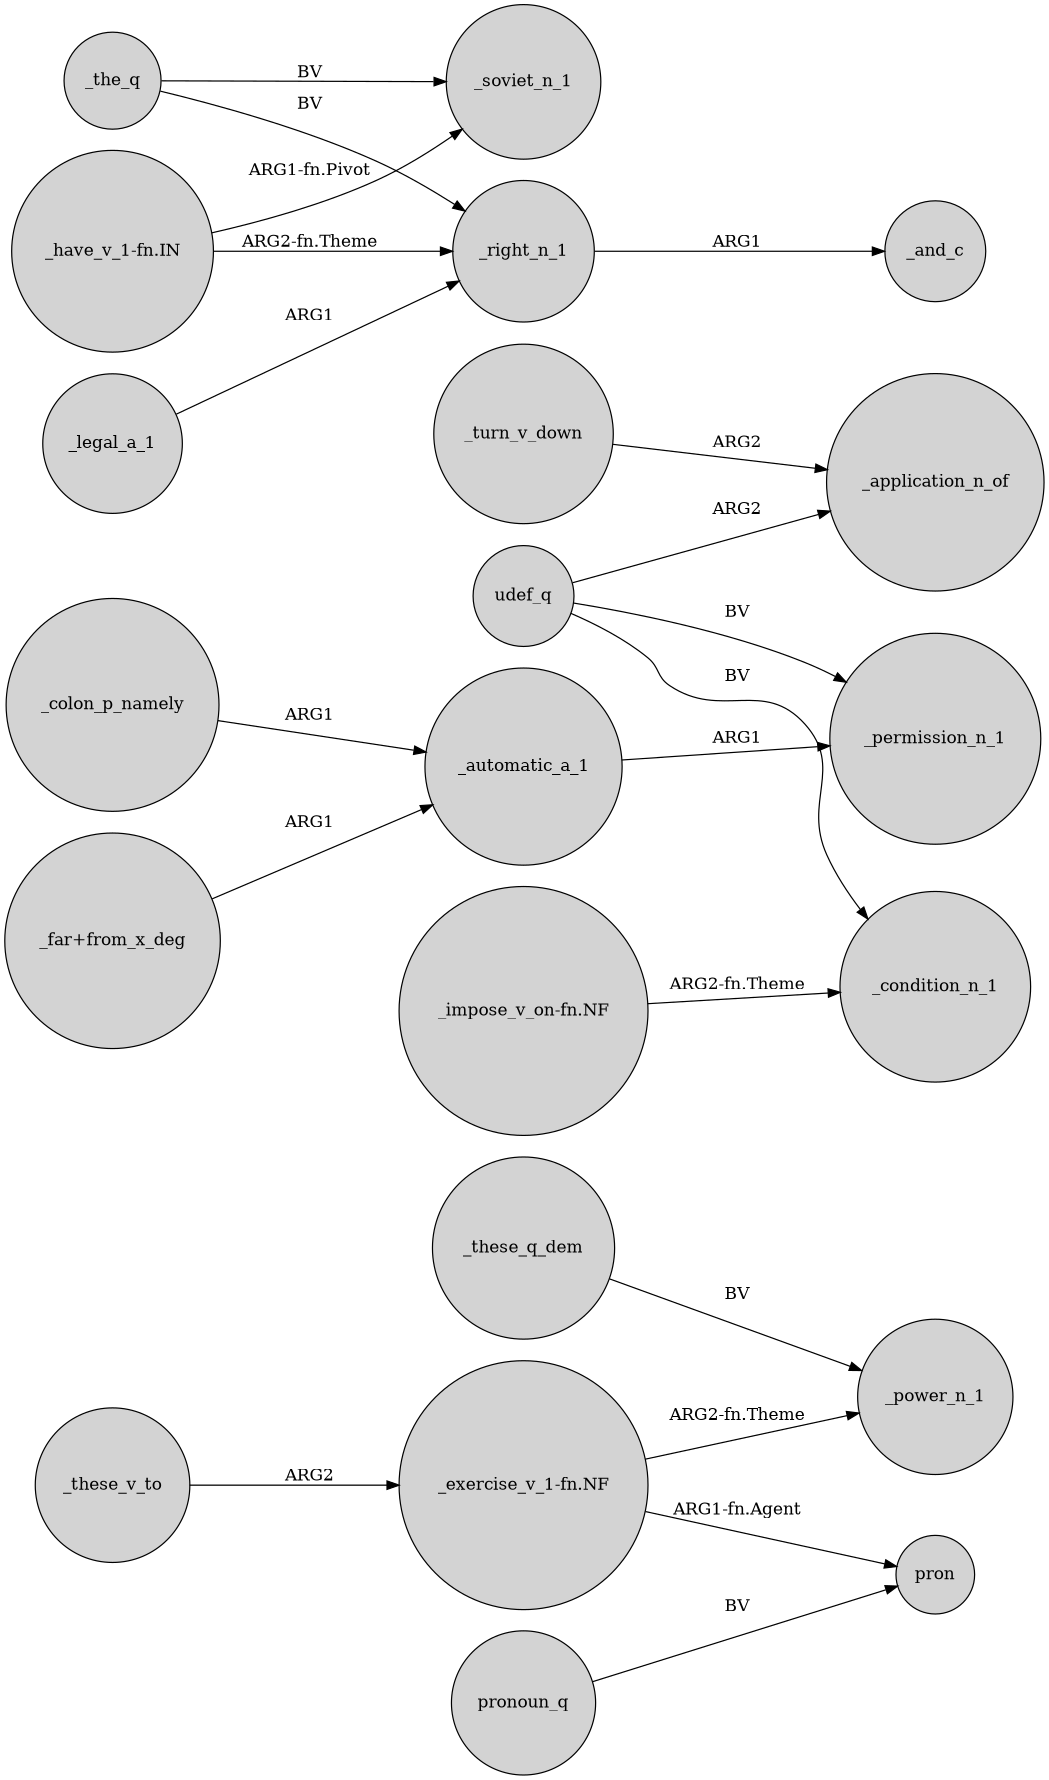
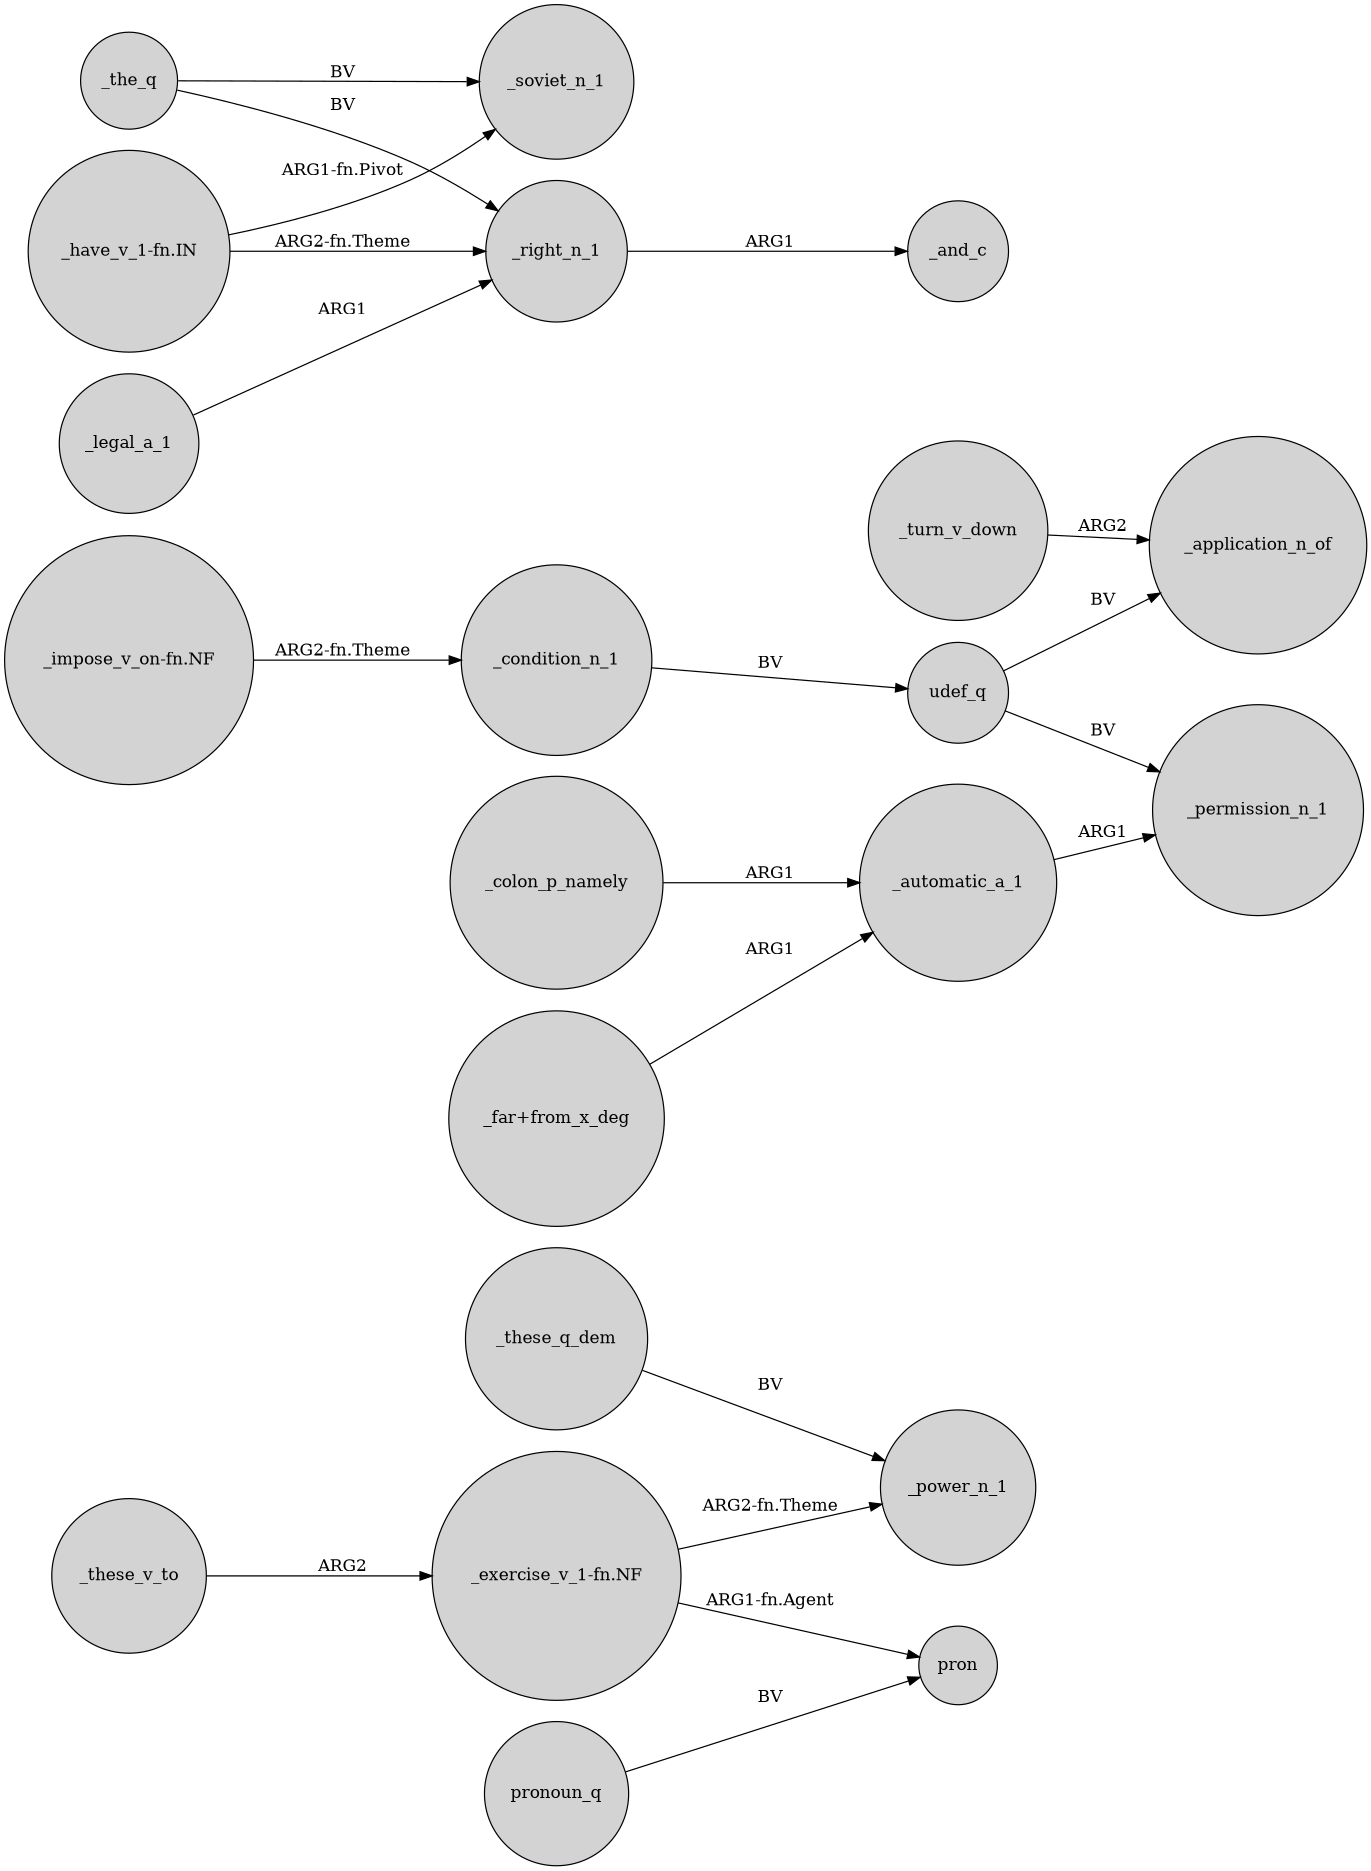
(737, 510) -> (1103, 600)
(777, 705) -> (774, 678)
